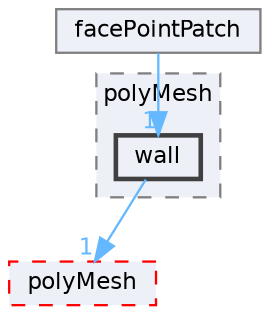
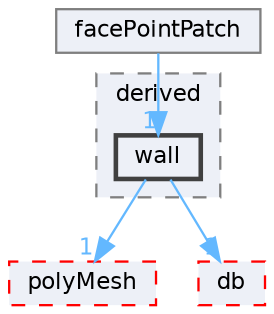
(158, 95) -> (158, 95)
none -> (232, 283)
